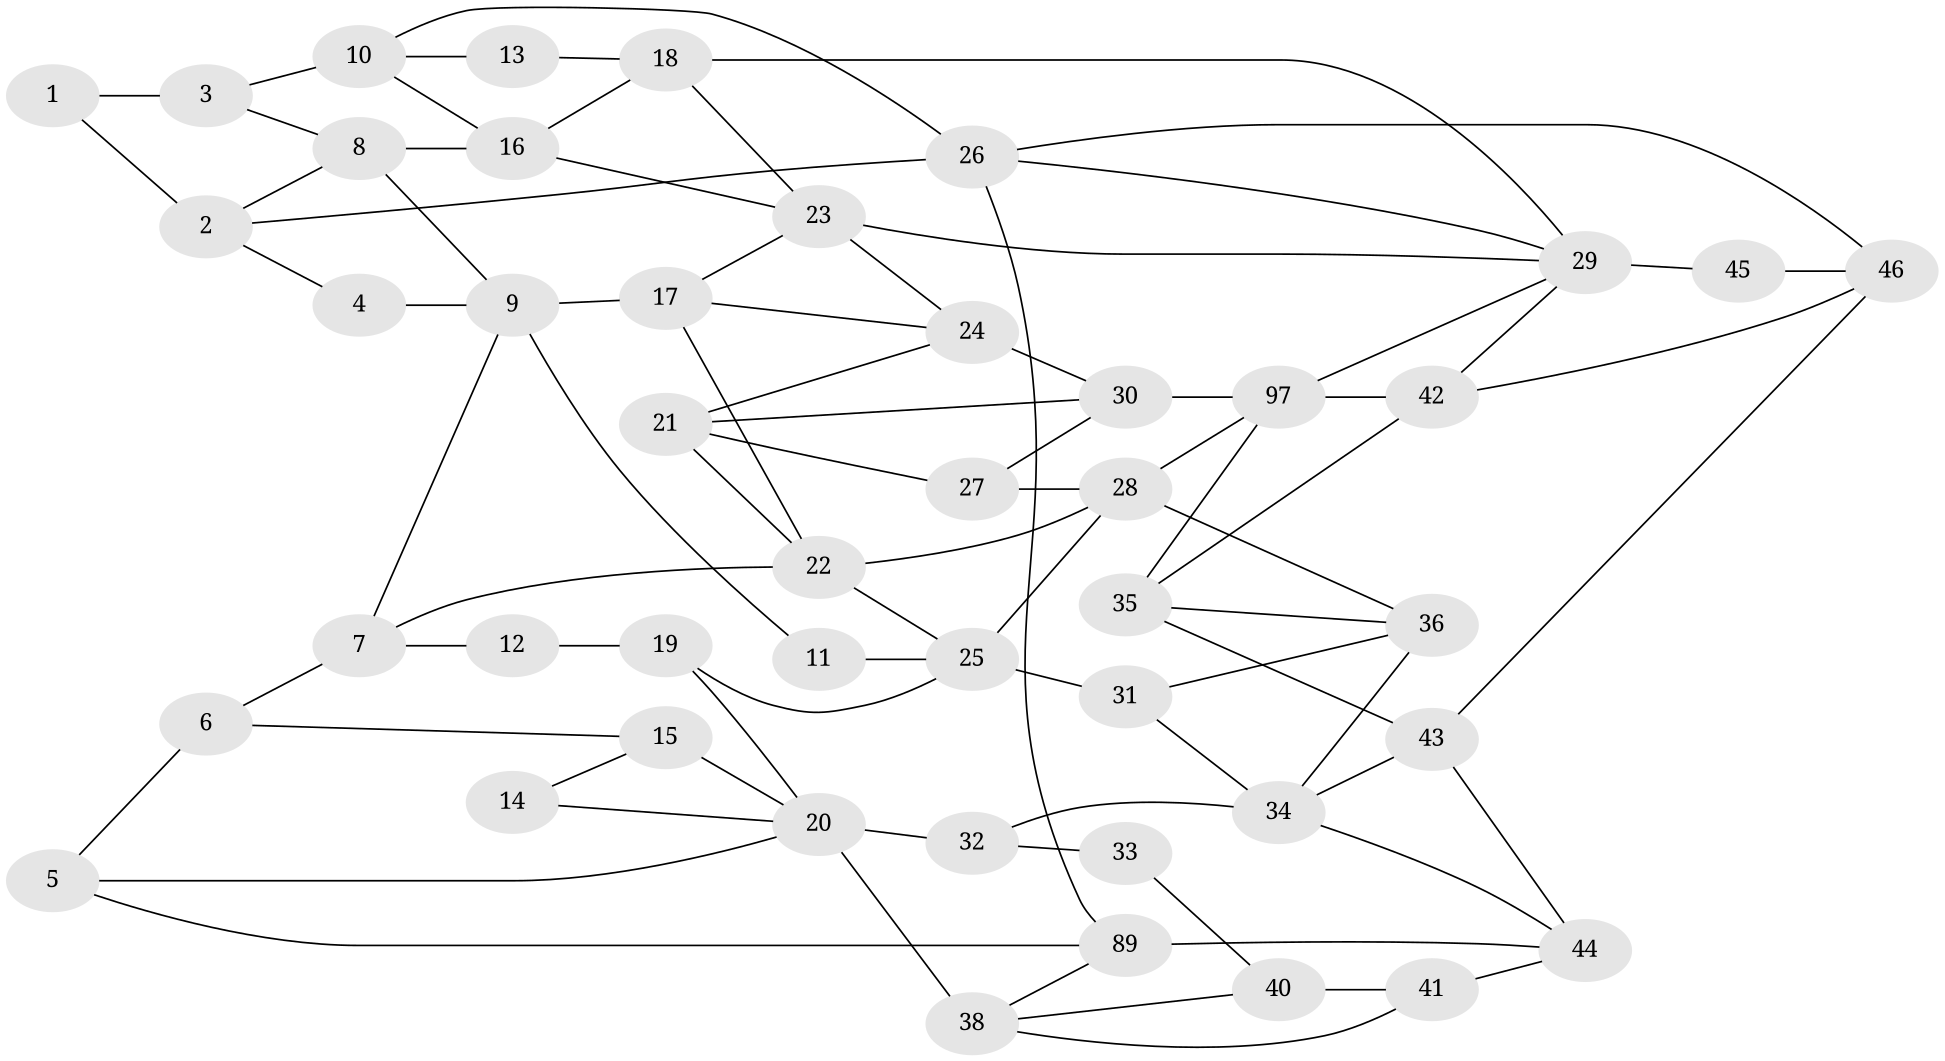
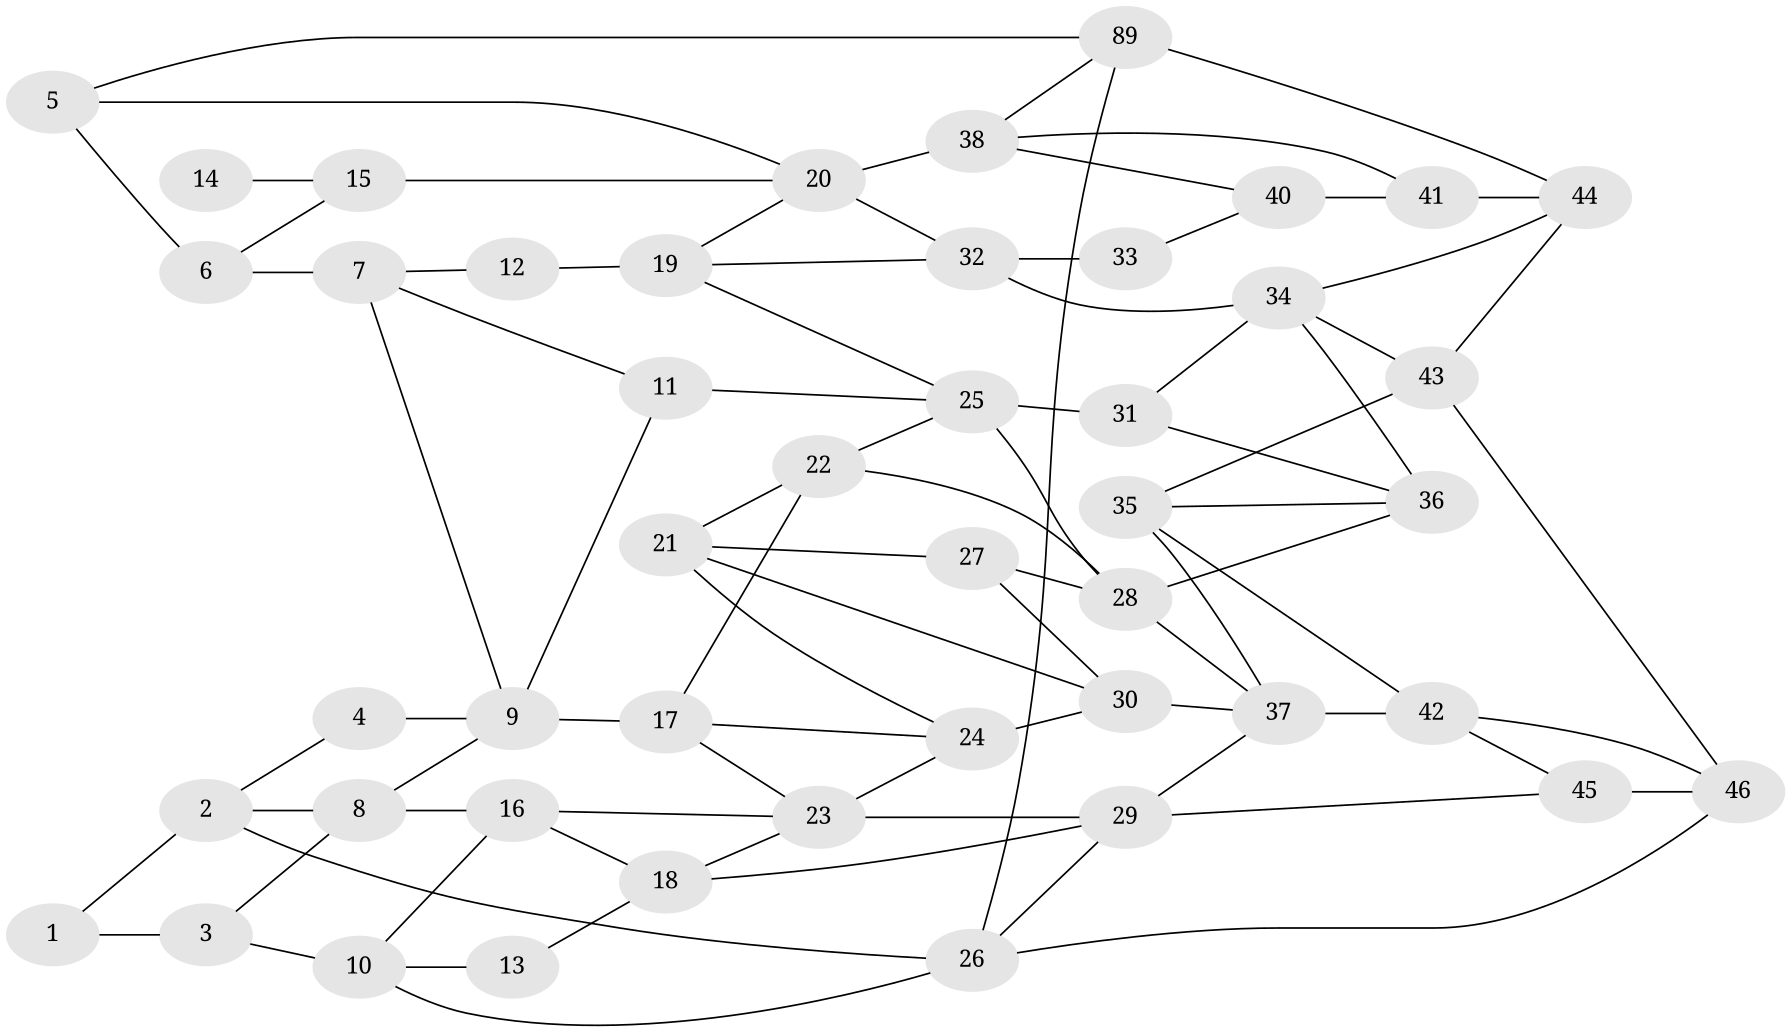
none -> (819, 262)
(1509, 330) -> (1509, 753)
(1279, 397) -> (1279, 713)
(581, 579) -> (511, 332)
(666, 813) -> none
